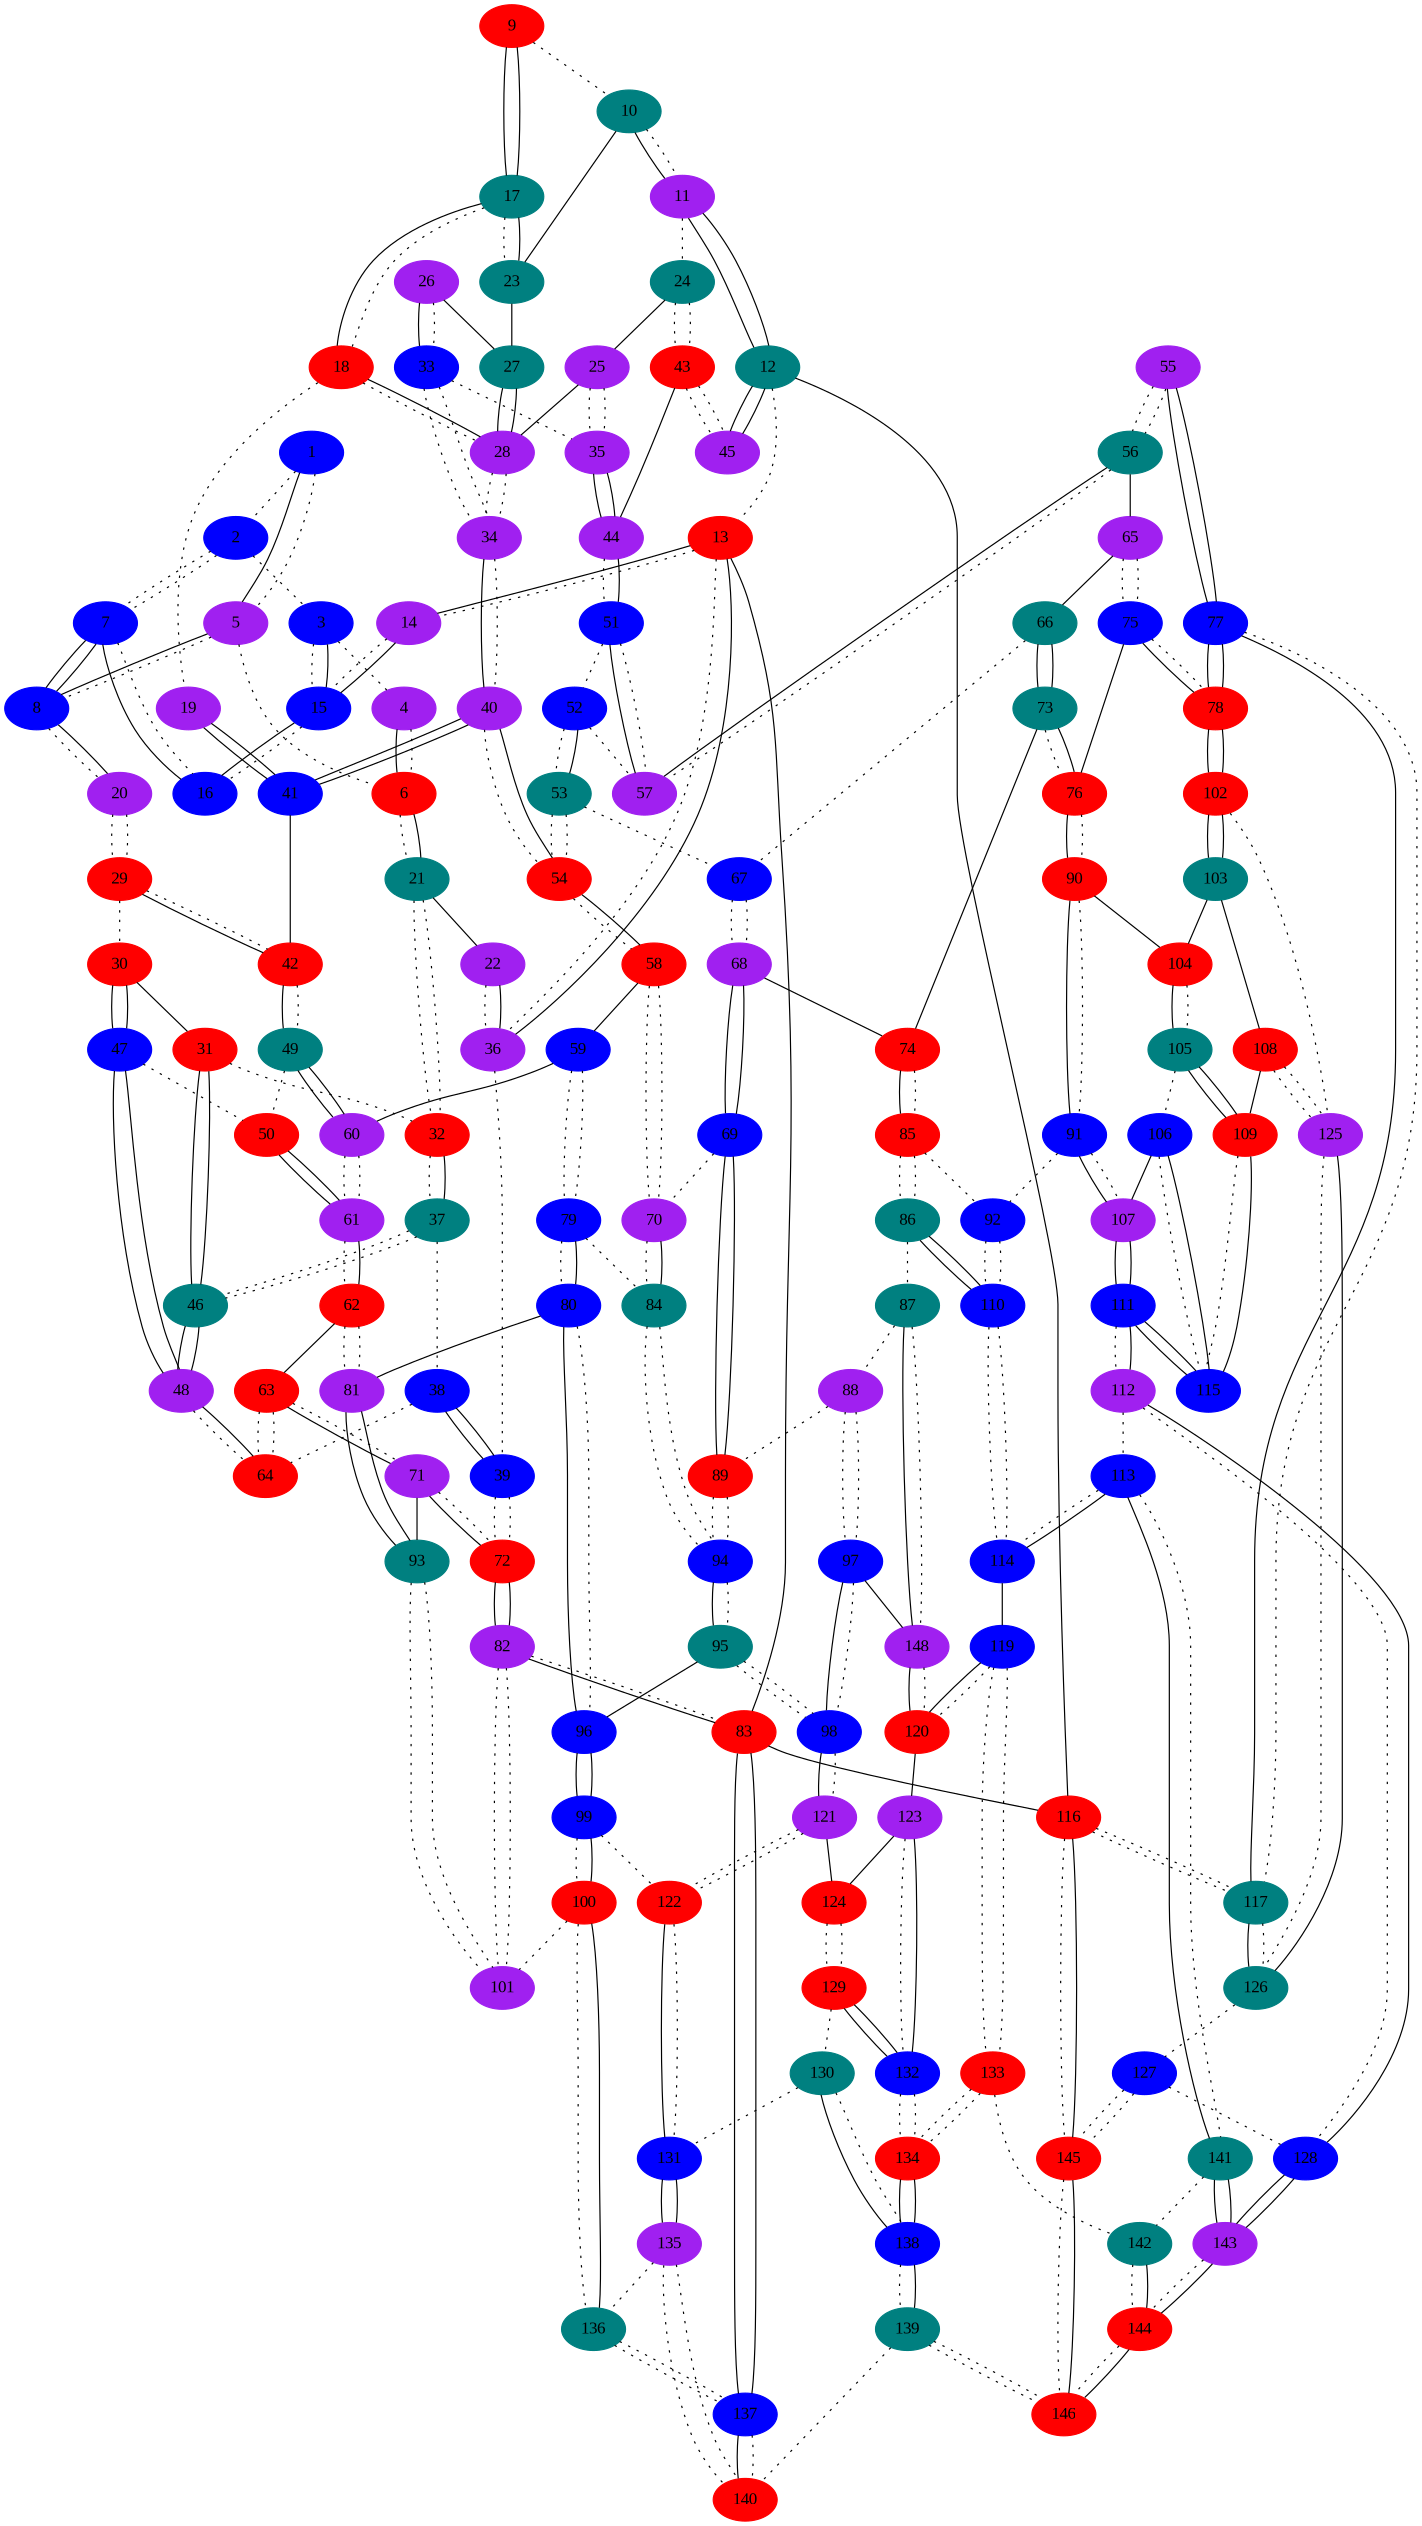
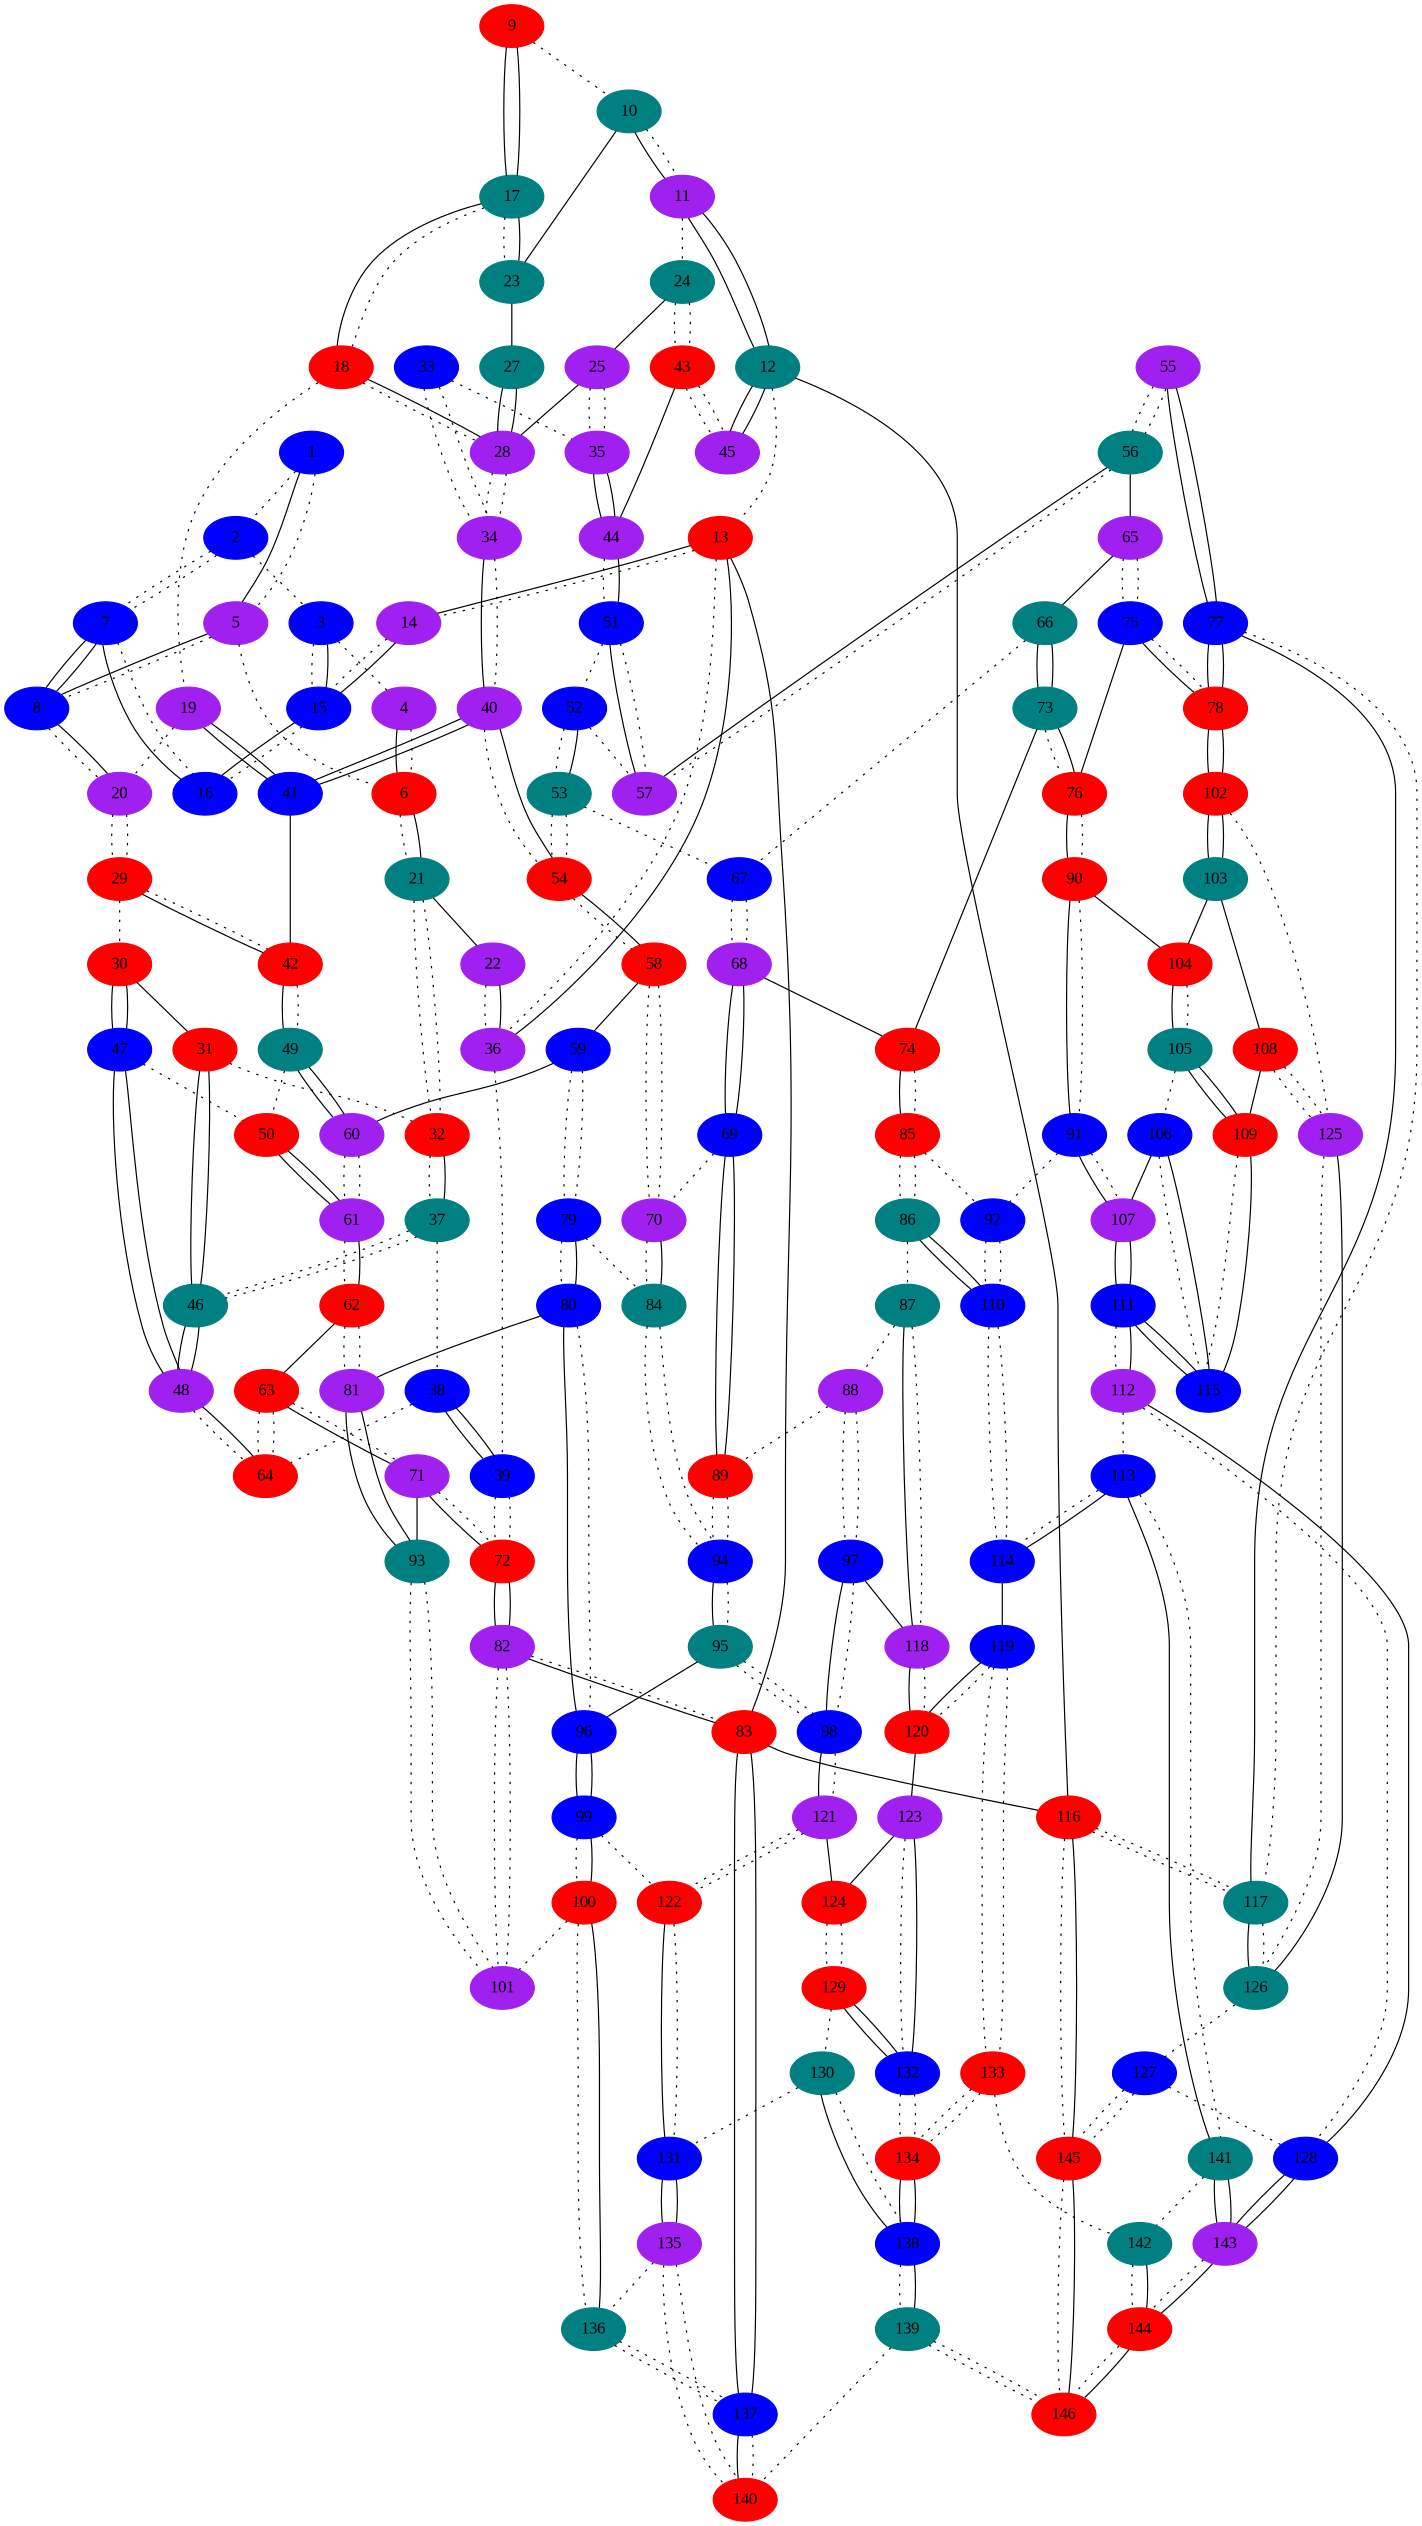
(426, 282) -> none
none -> (158, 746)
(917, 1647) -> (917, 1647)
